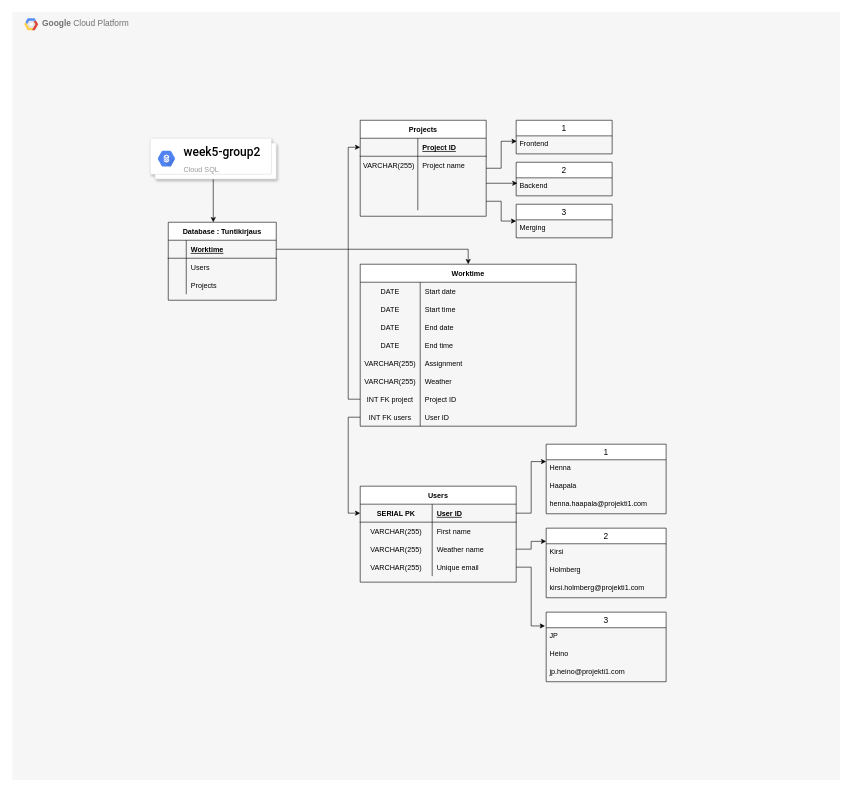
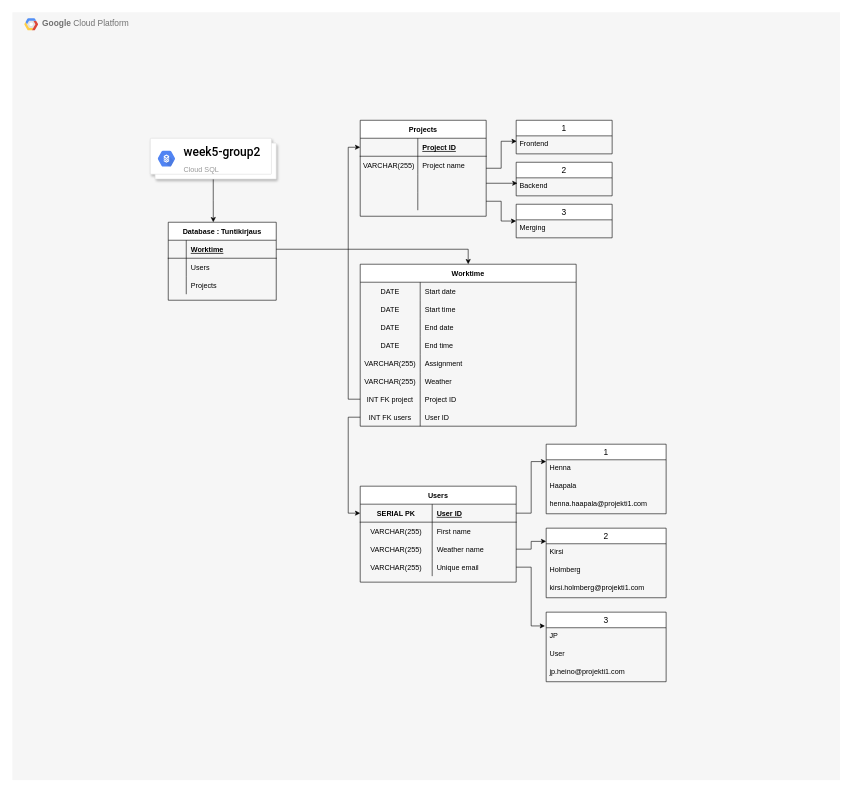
(559, 654) -> (558, 654)
